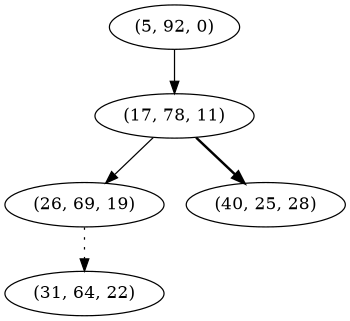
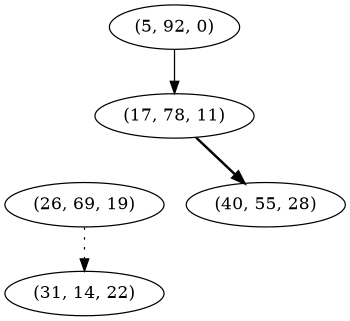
(134, 156) -> none
(266, 205) -> (266, 205)
(84, 294) -> (84, 294)
